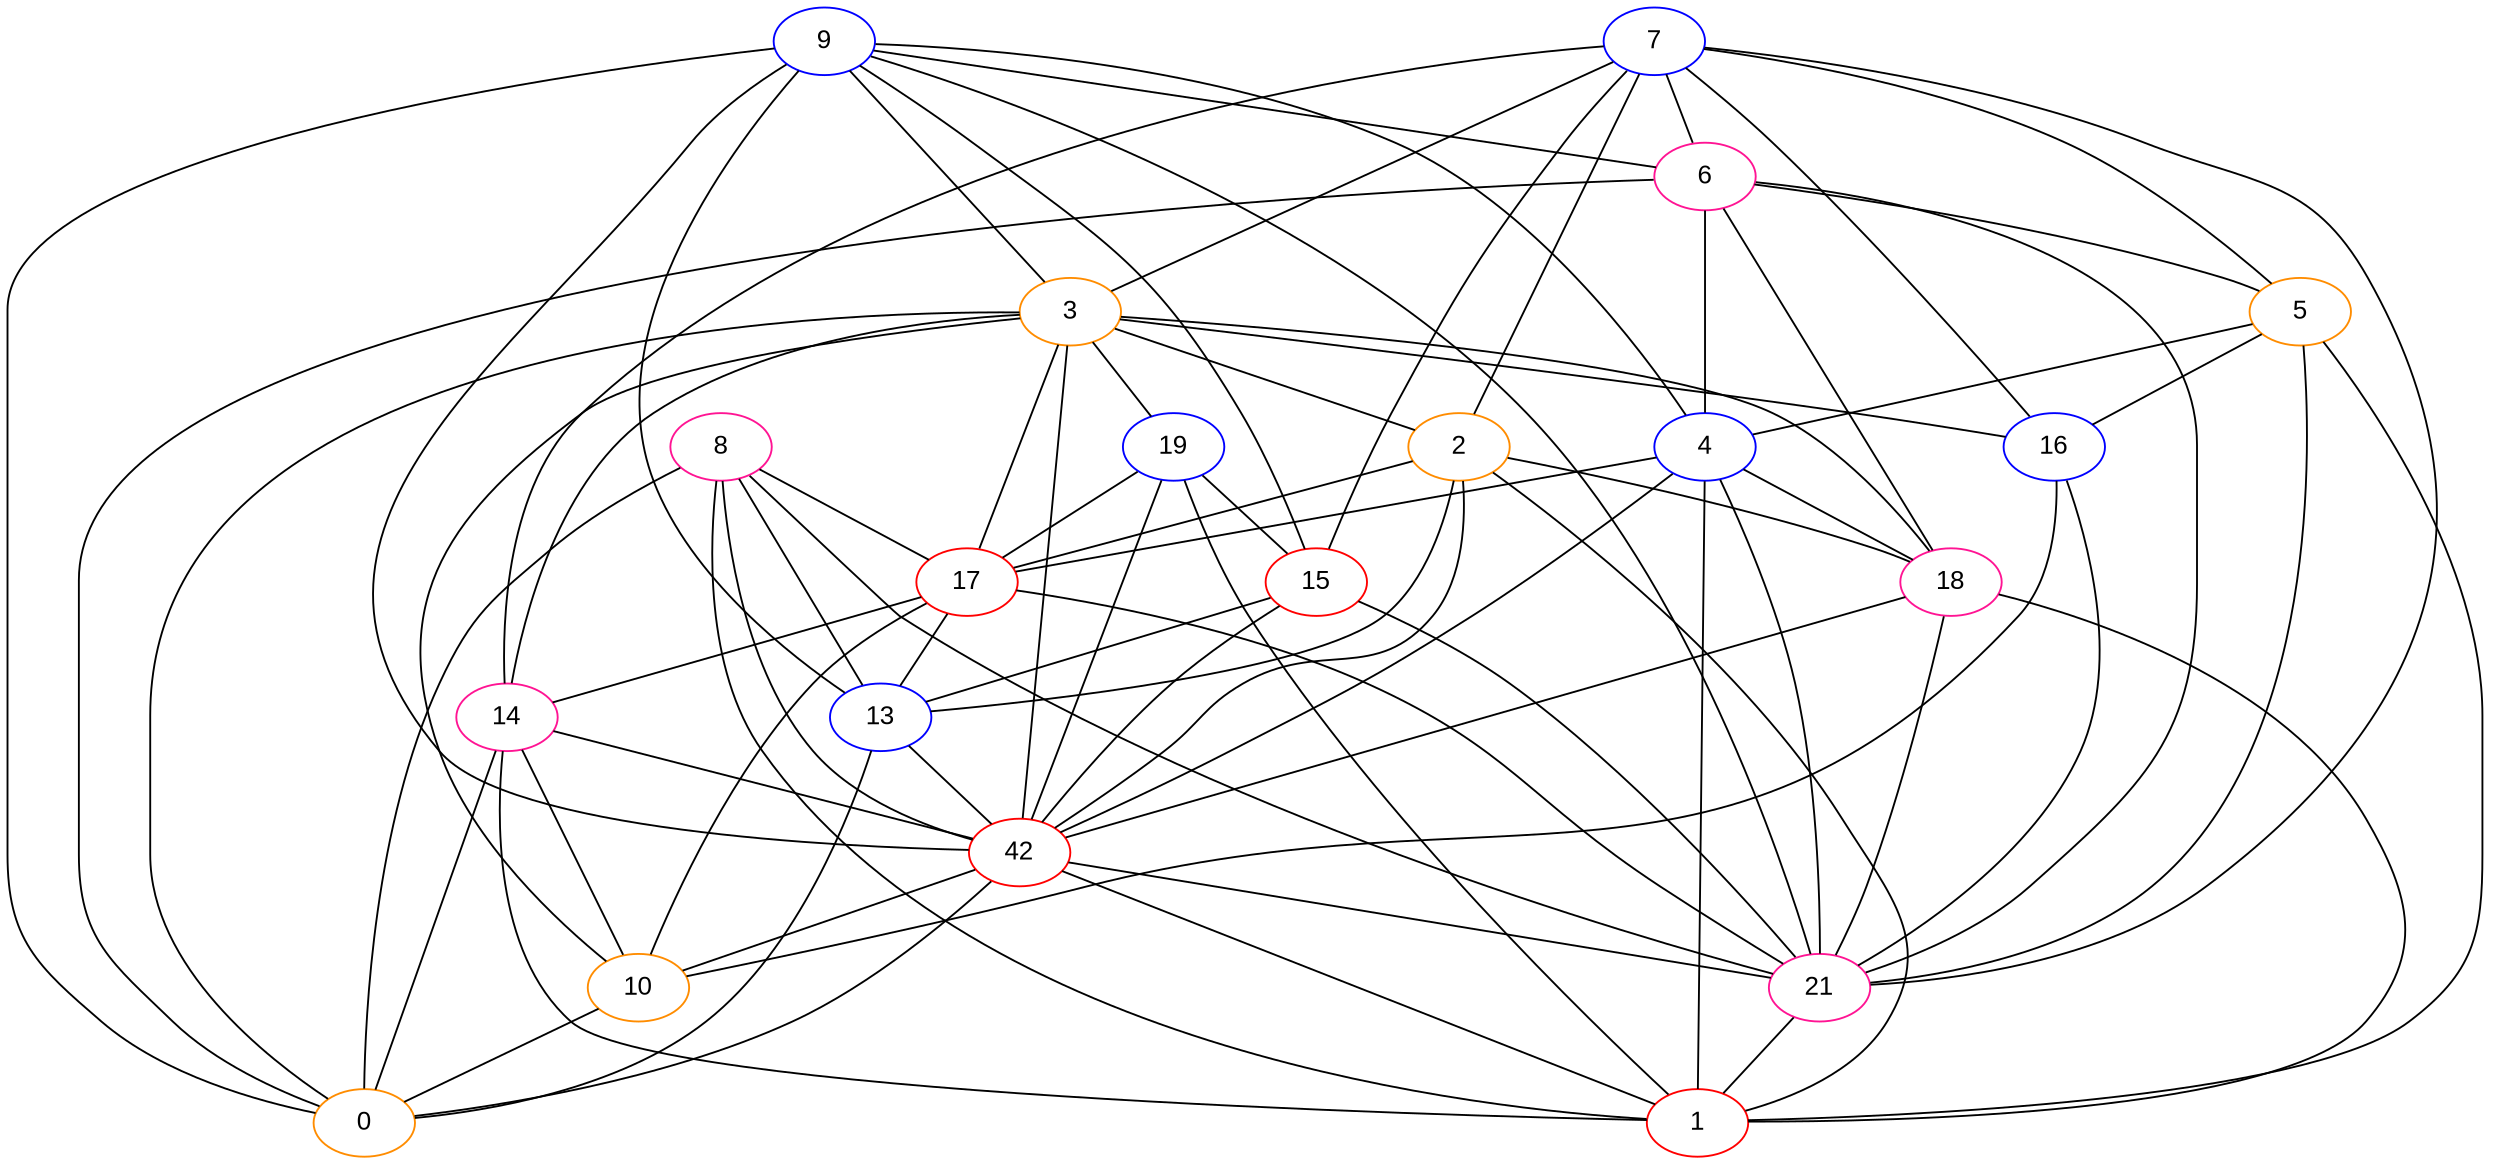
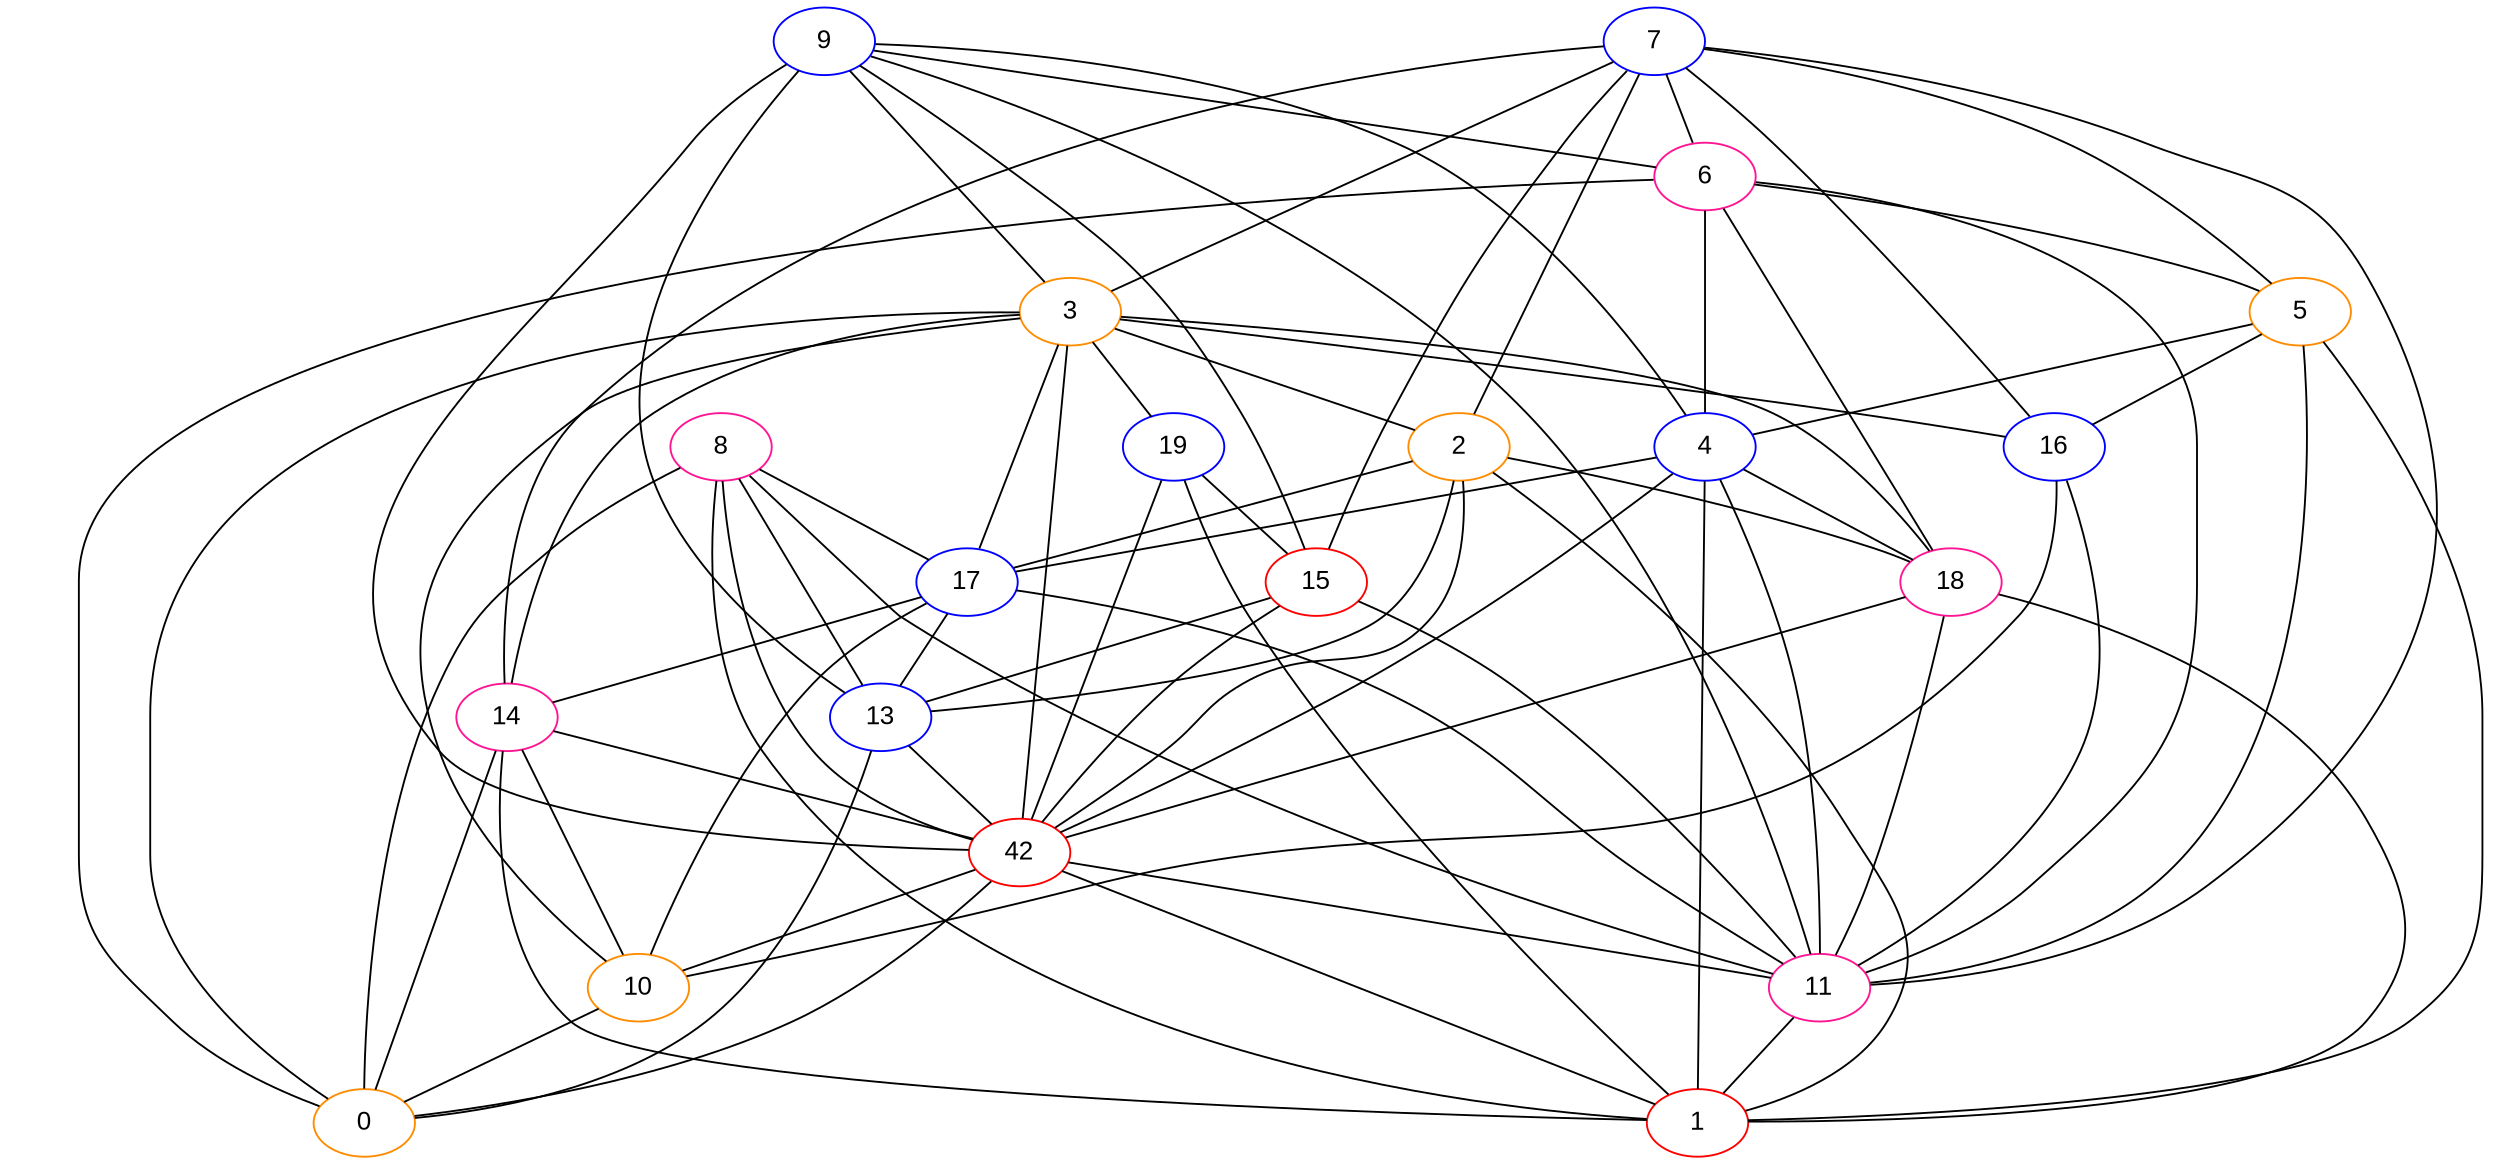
(8, 380) -> none
(1070, 515) -> none
(967, 582) -> (967, 582)
(1820, 988) -> (1820, 988)
